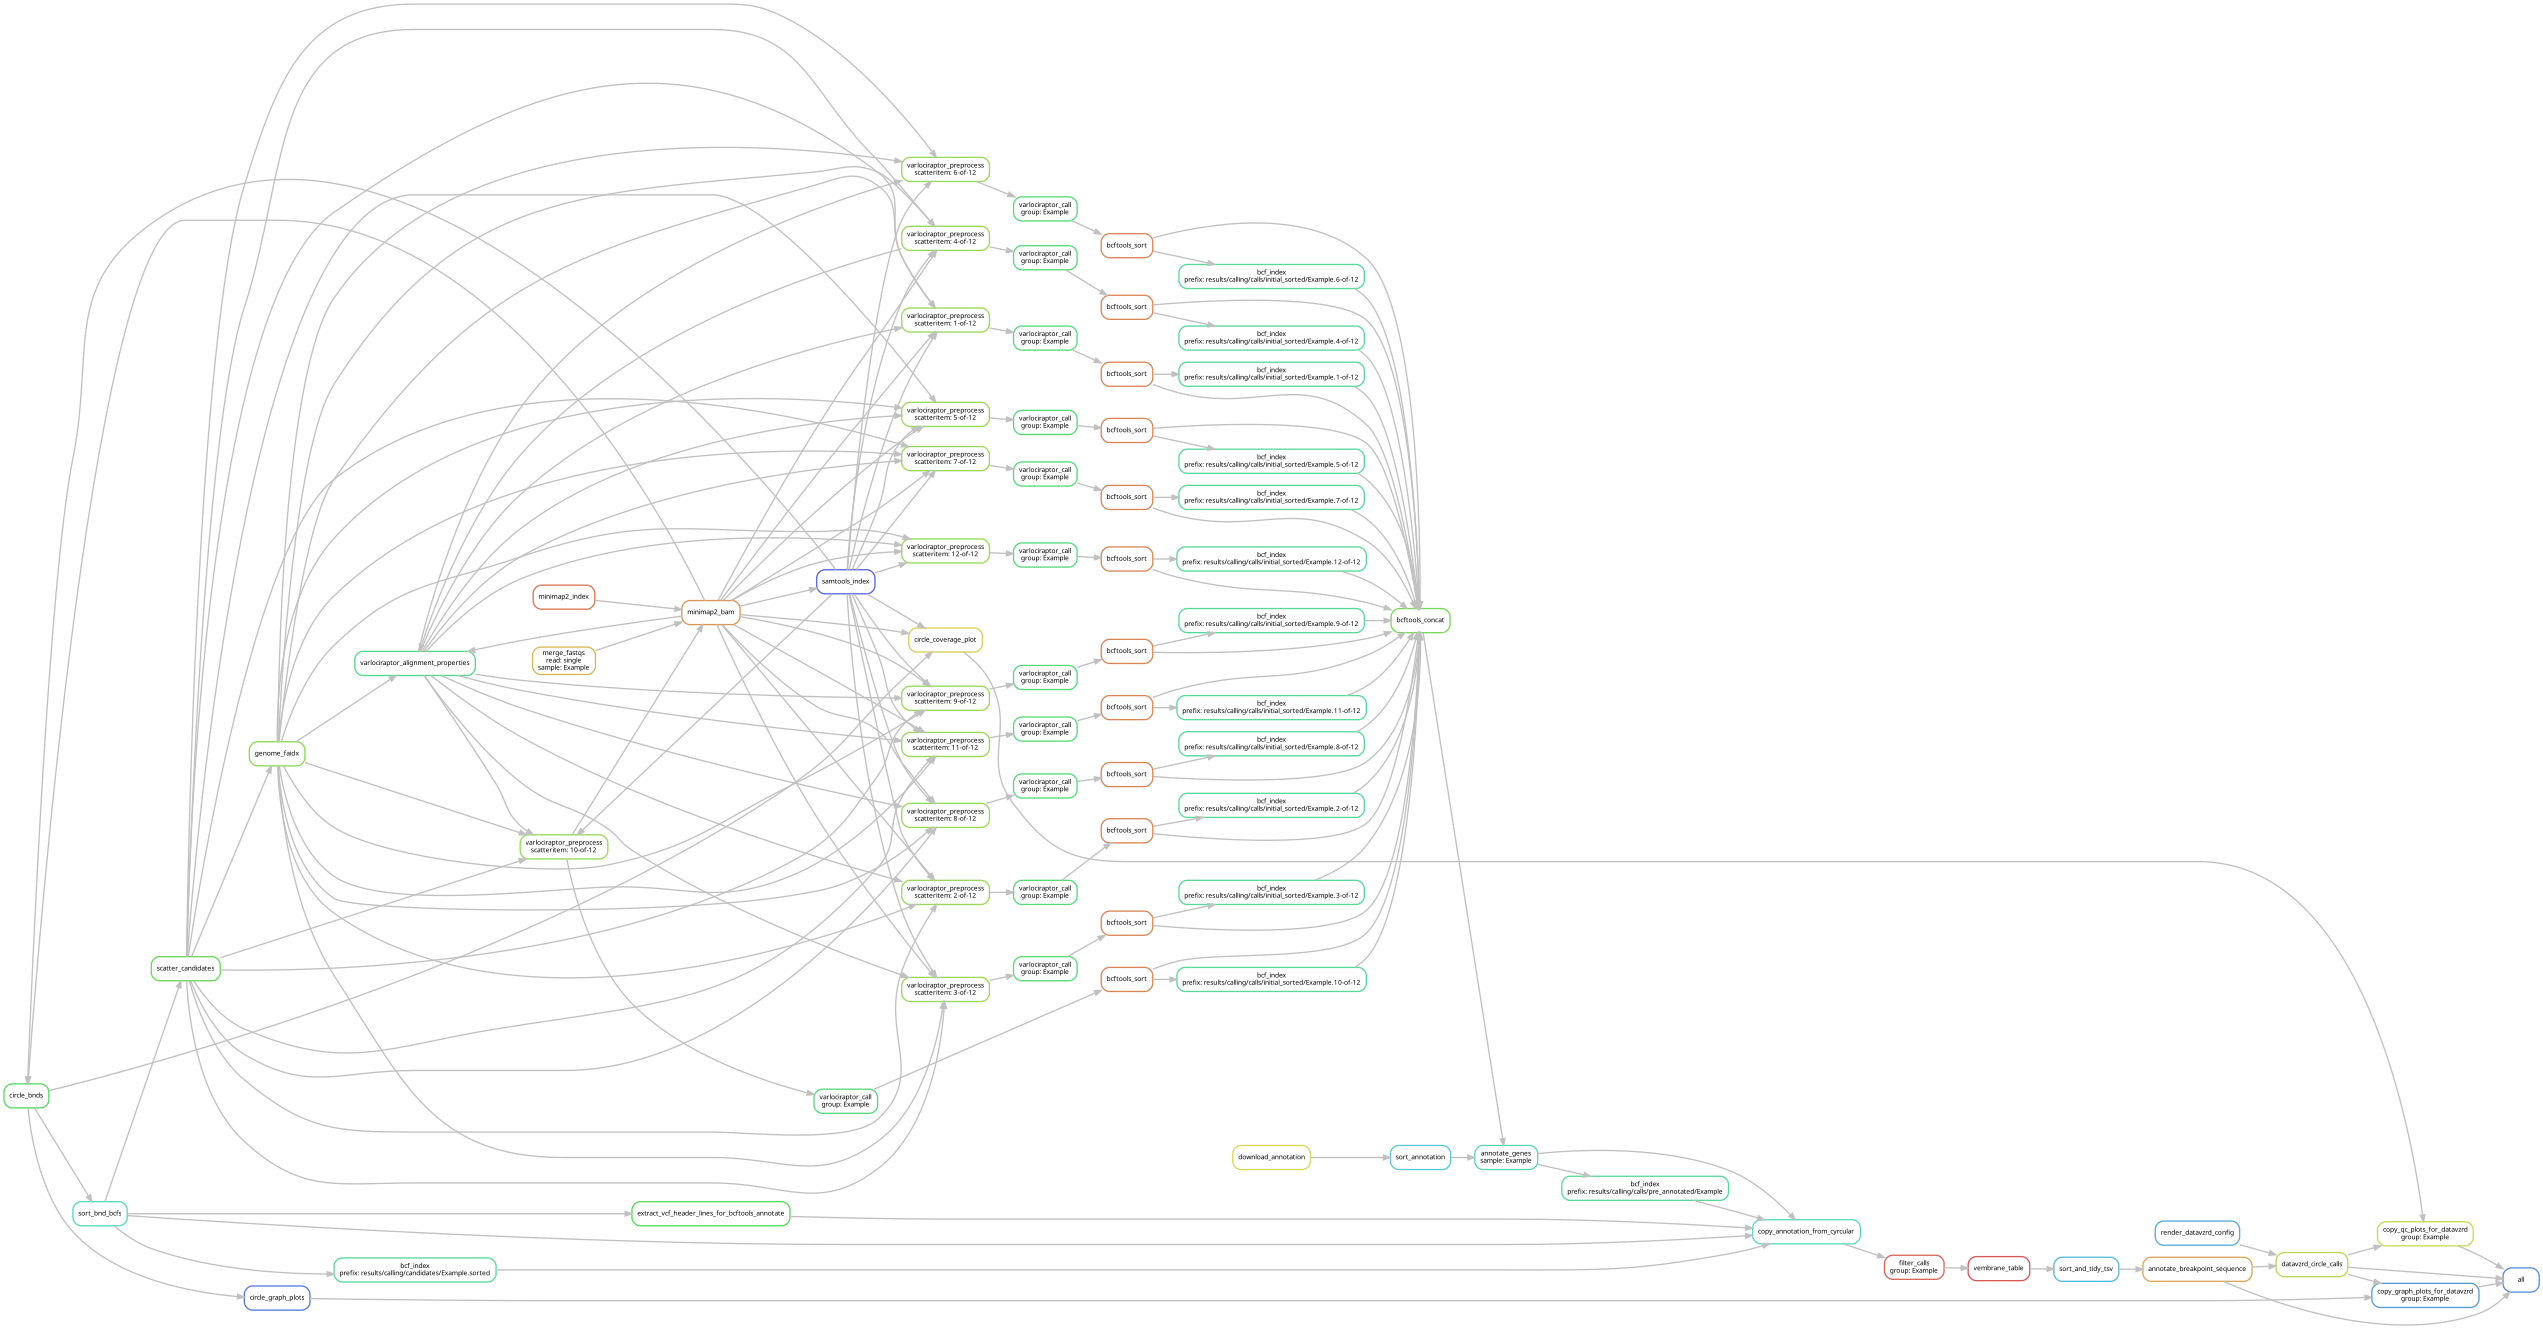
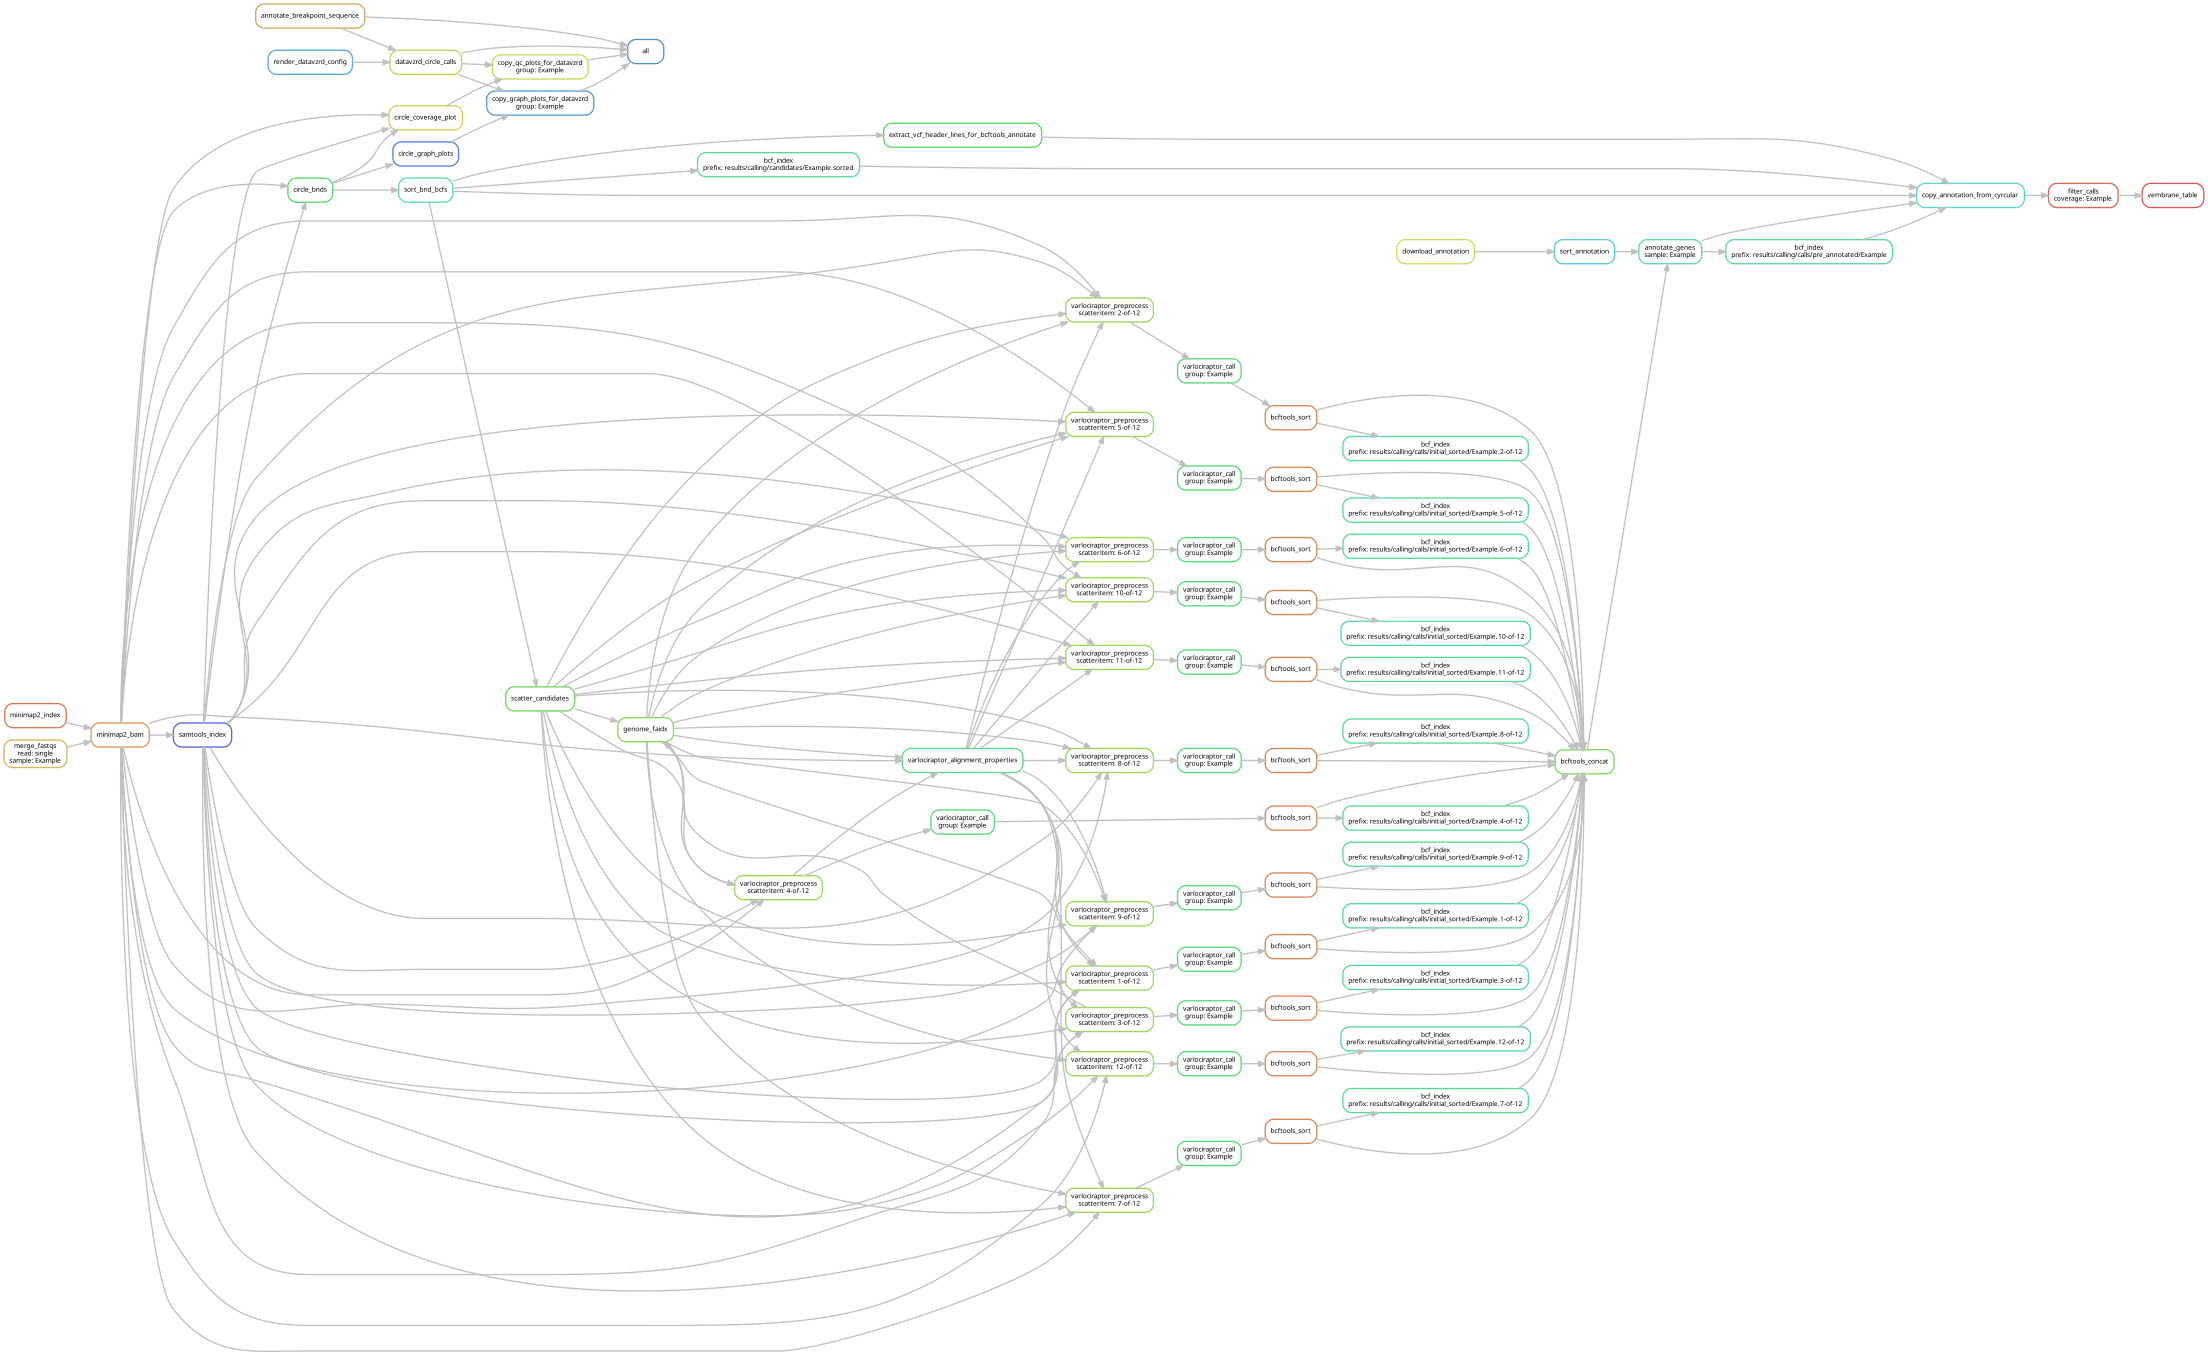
(636, 733) -> (518, 324)
(534, 1155) -> (860, 870)
(1914, 1267) -> (2083, 195)
(2086, 1269) -> none
